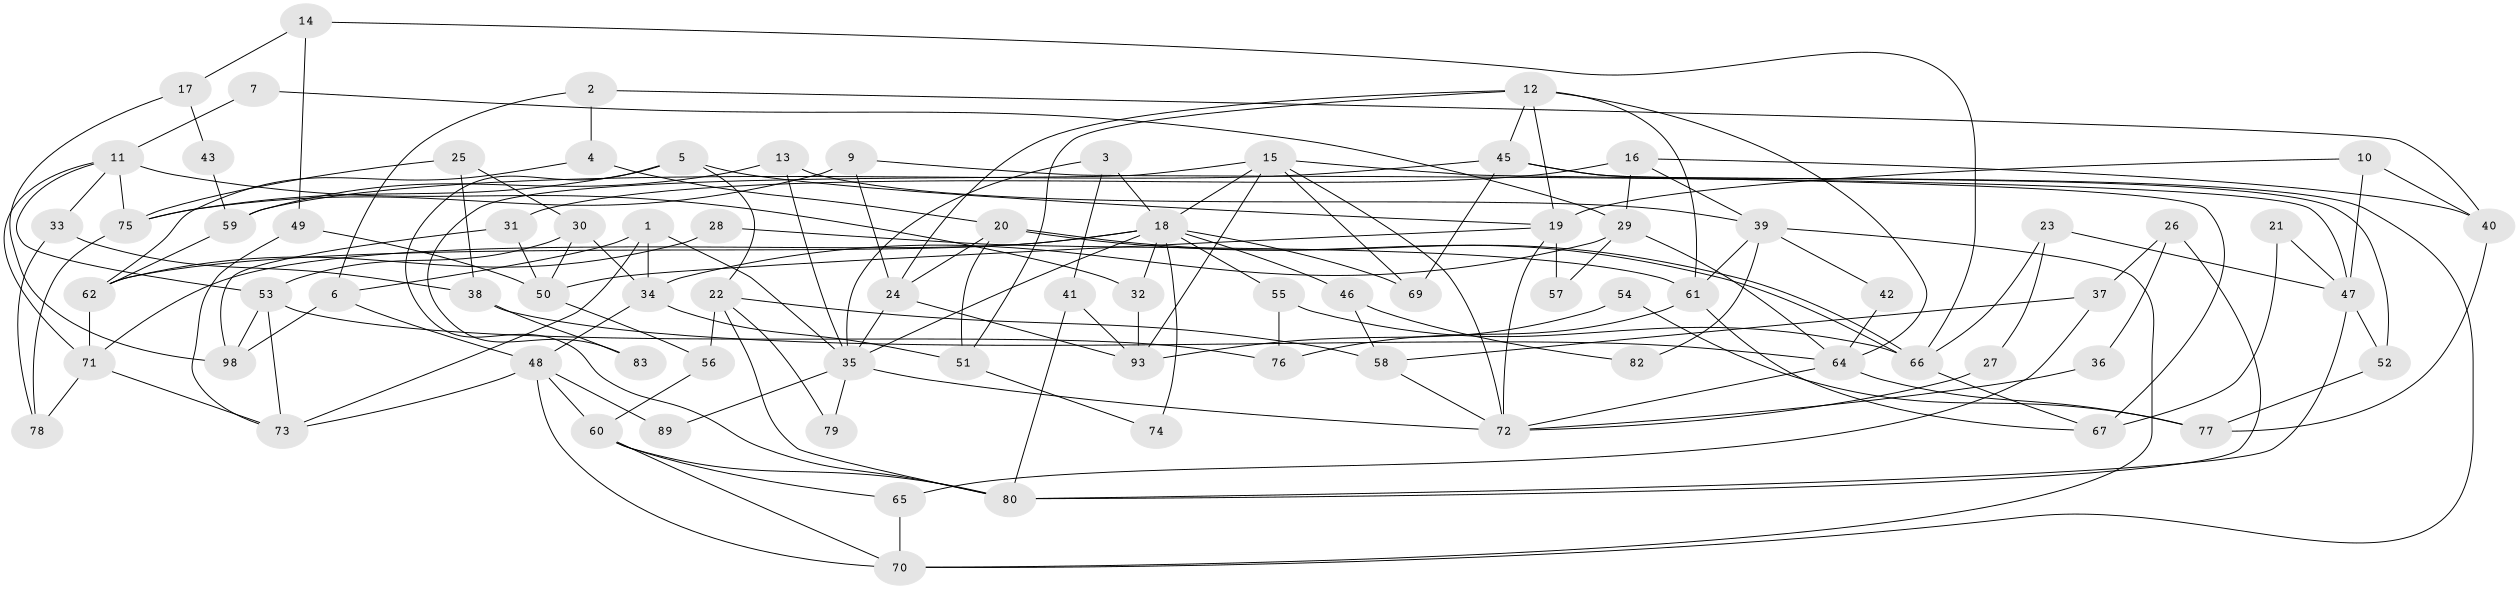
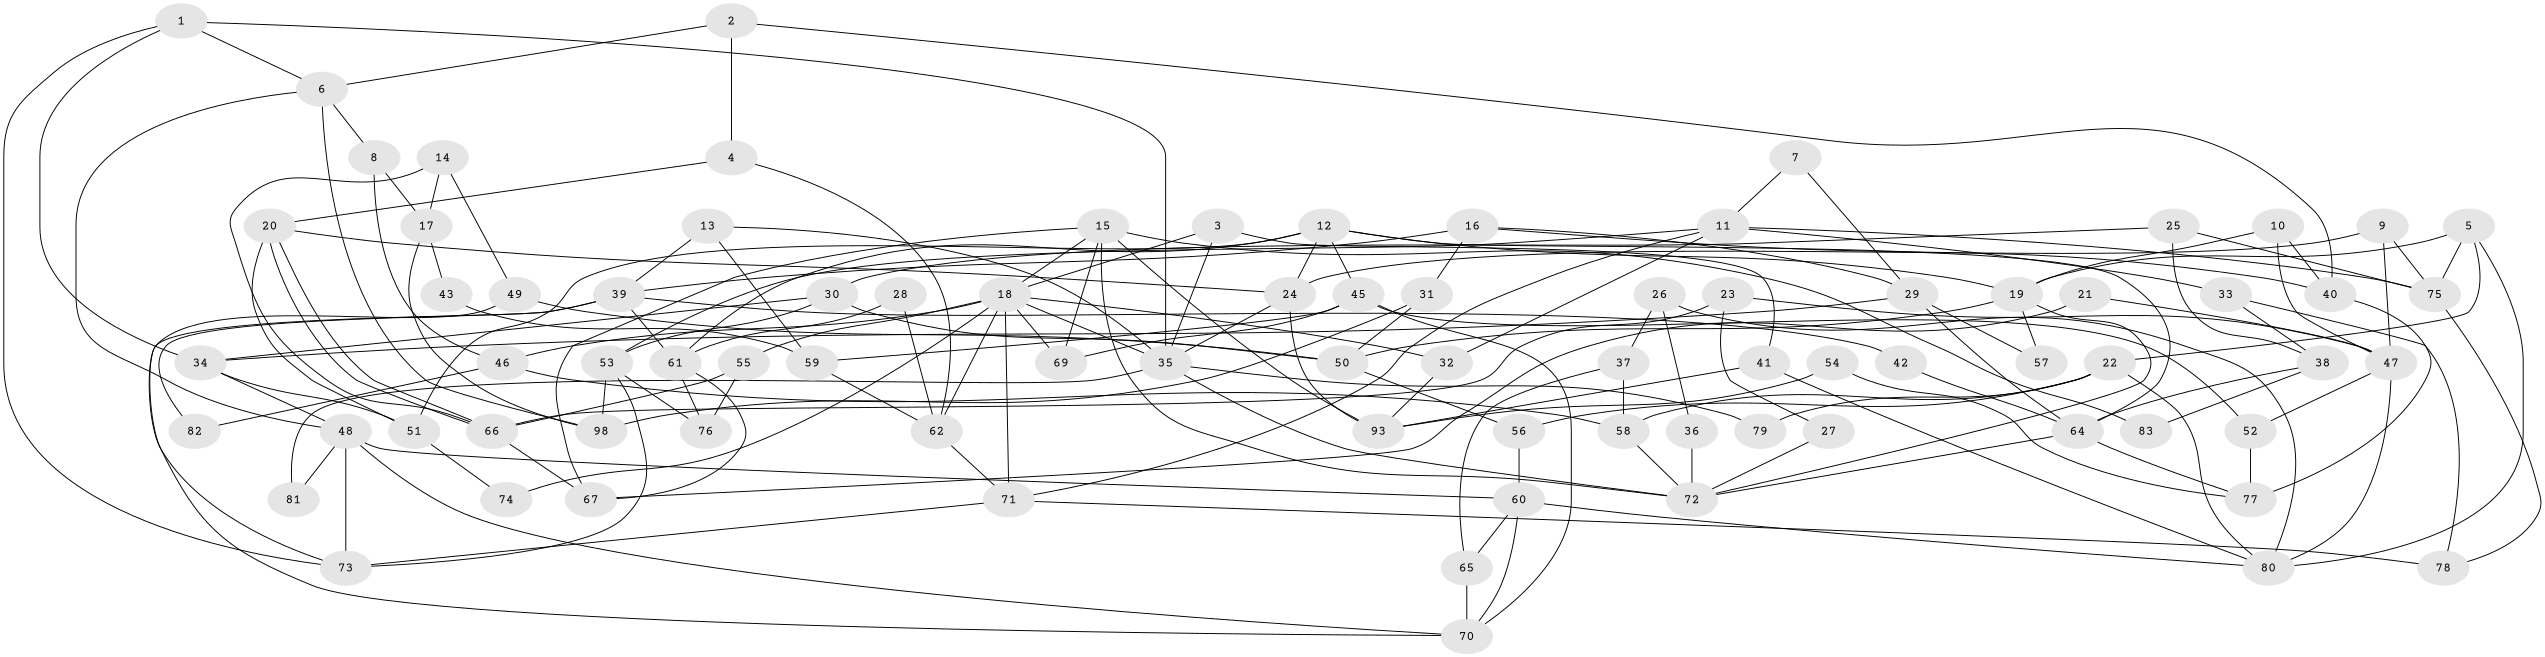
none -> (374, 158)
(665, 431) -> (294, 500)
